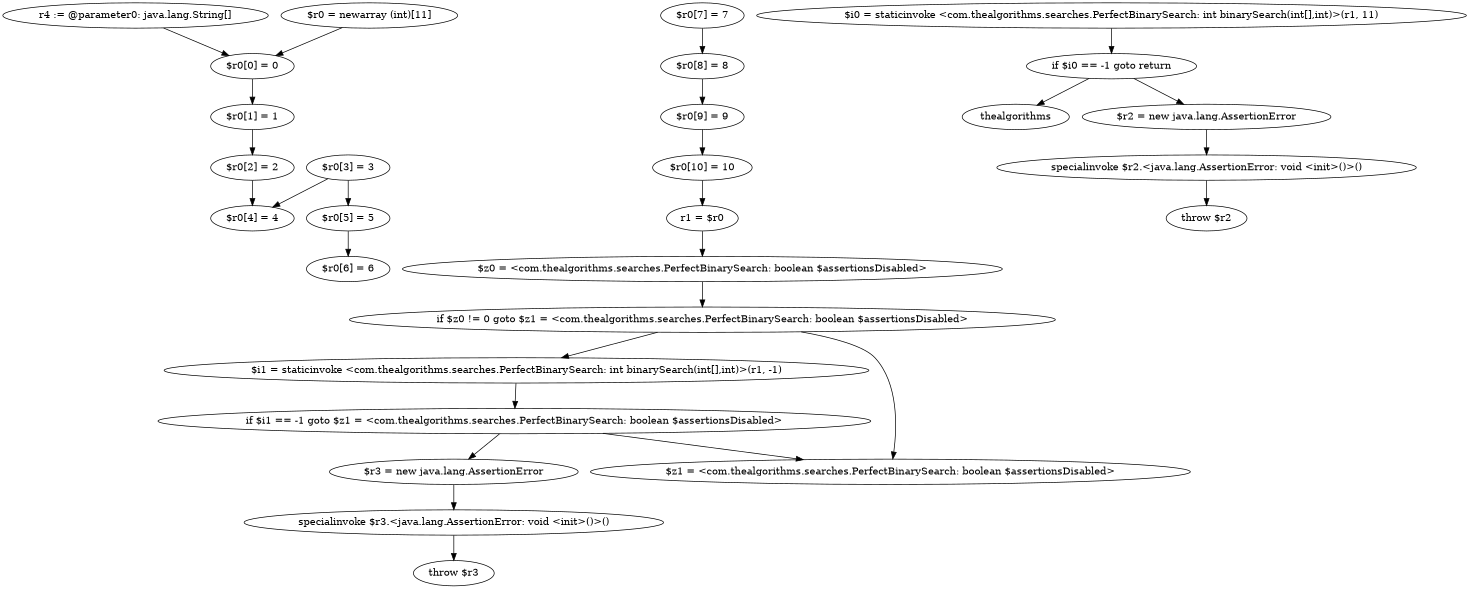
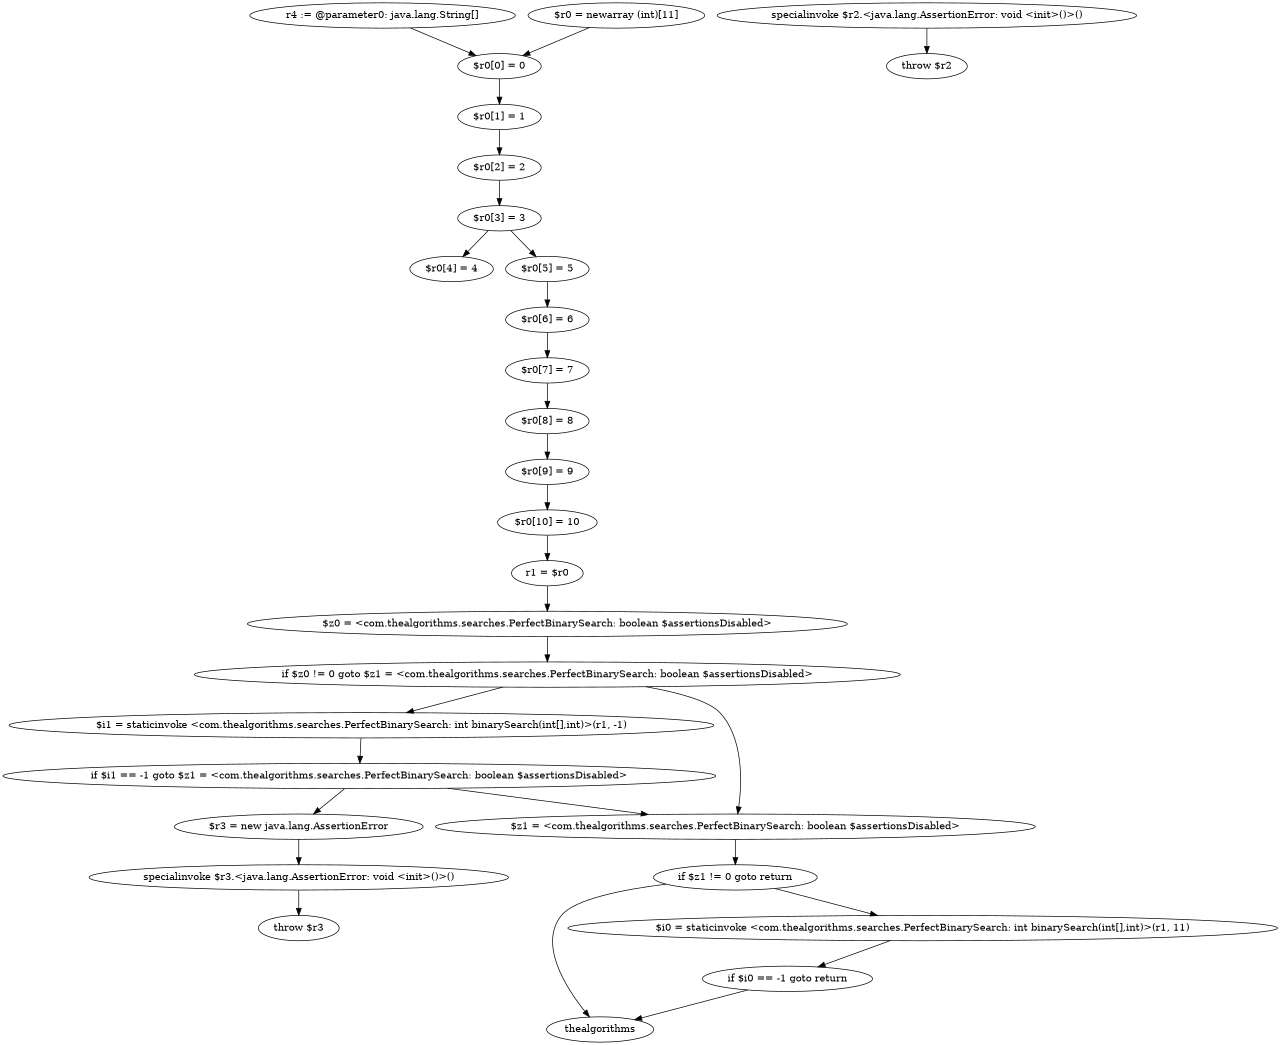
(1207, 117) -> none
(252, 189) -> (499, 189)
none -> (547, 342)
none -> (735, 877)
